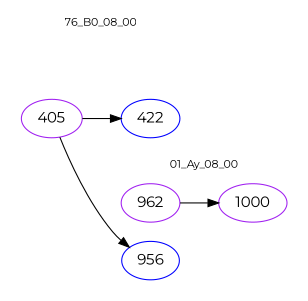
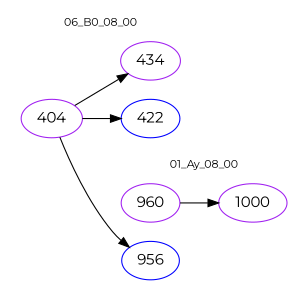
(101, 23) -> (101, 23)
none -> (151, 61)
(52, 119) -> (52, 119)
(151, 203) -> (151, 203)
